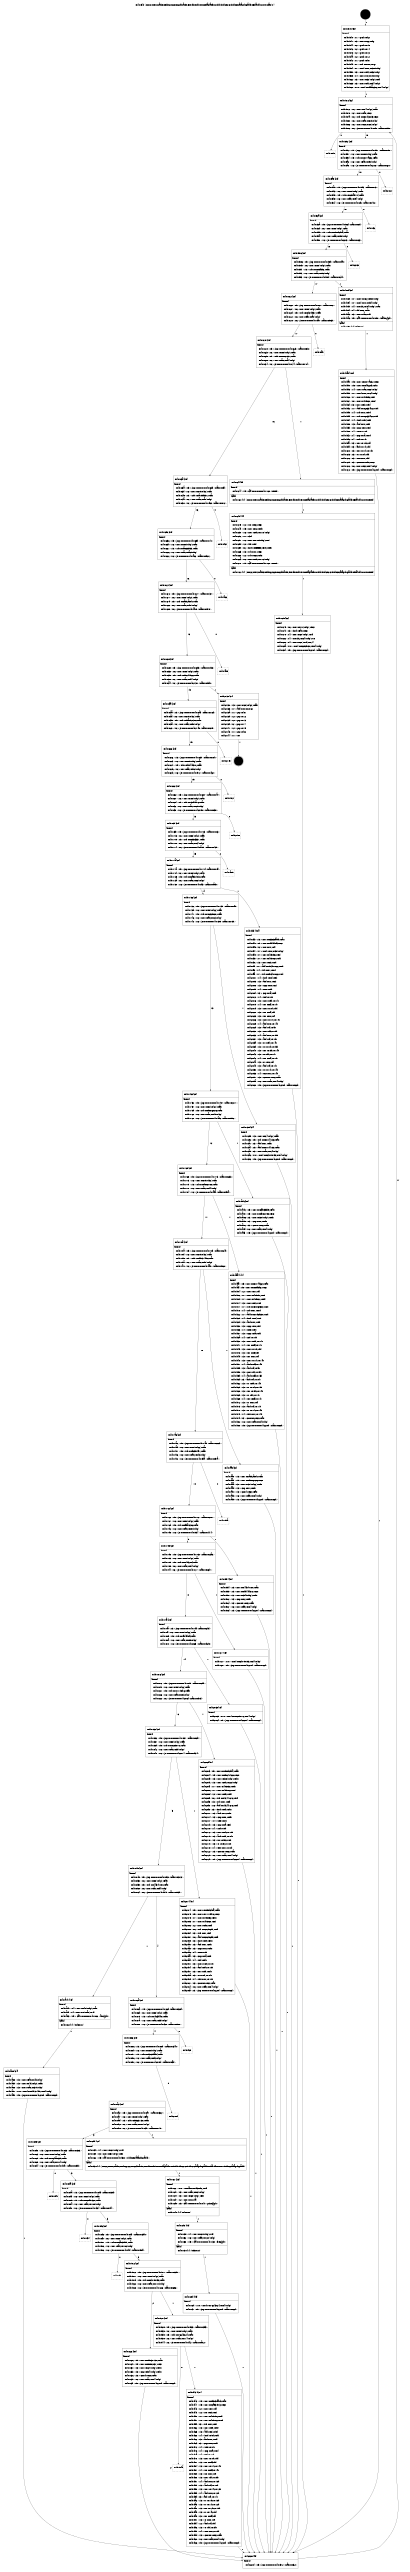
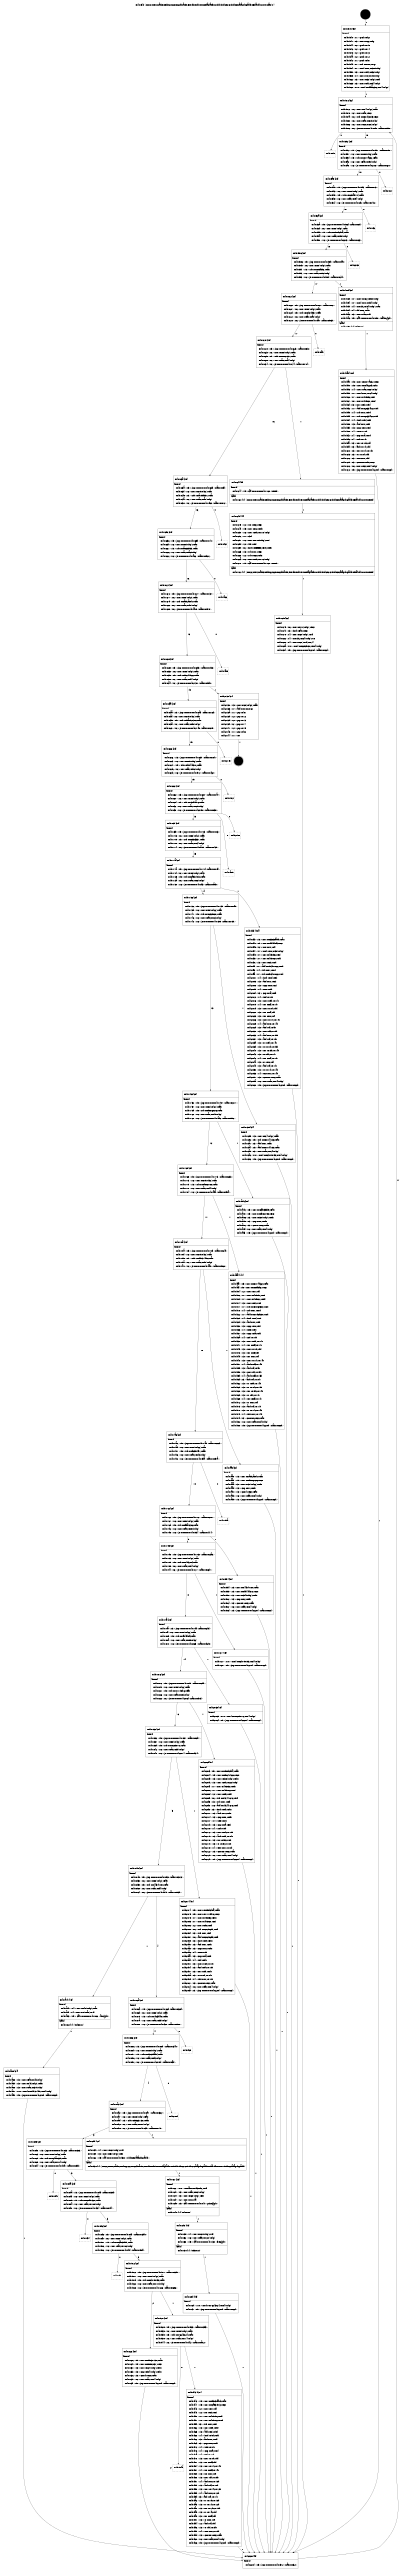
(223, 859) -> (225, 840)
none -> (144, 2083)
